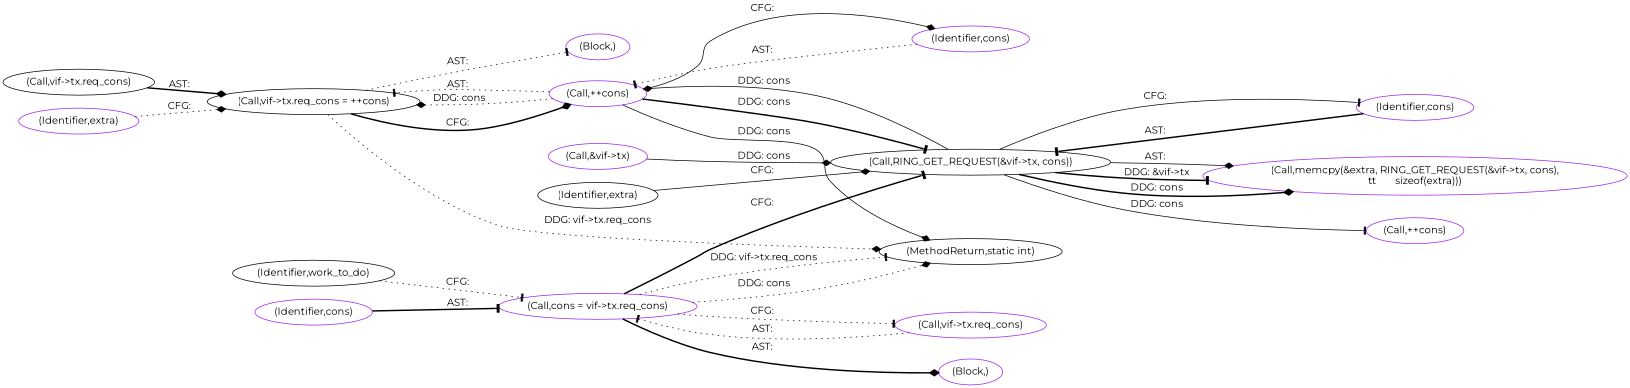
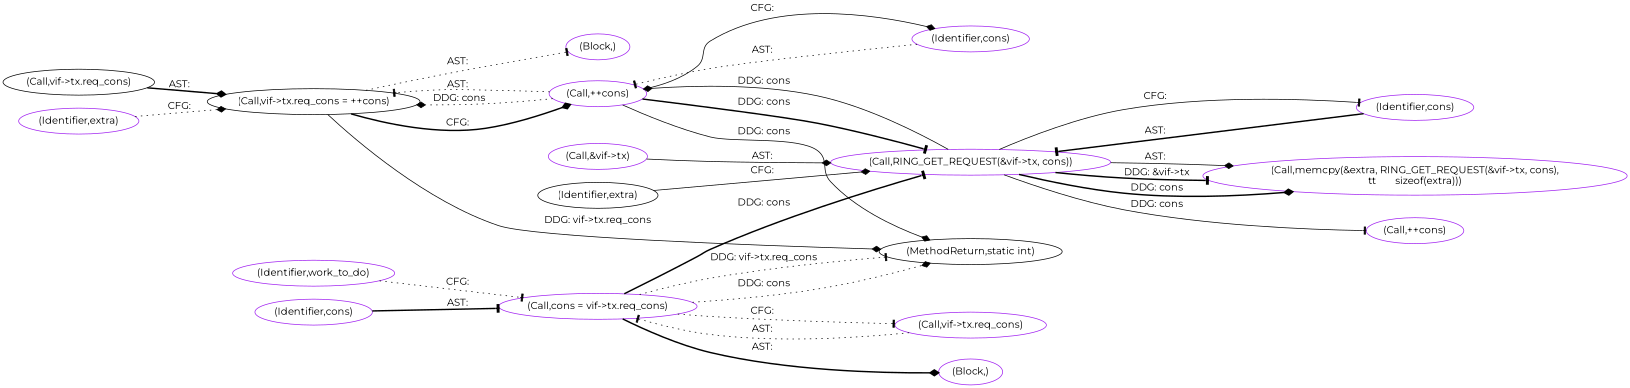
(764, 156) -> (764, 156)
(971, 162) -> (971, 162)
(764, 203) -> (764, 203)
(583, 236) -> (583, 236)
(314, 273) -> (314, 273)
